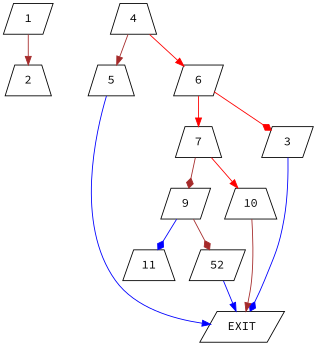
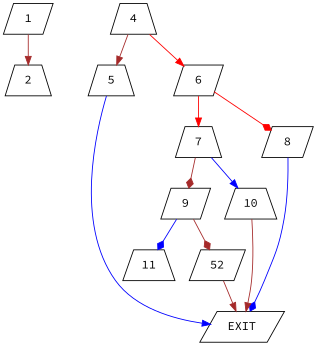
(287, 142) -> (287, 142)
(222, 170) -> (222, 170)
(228, 292) -> (228, 292)
